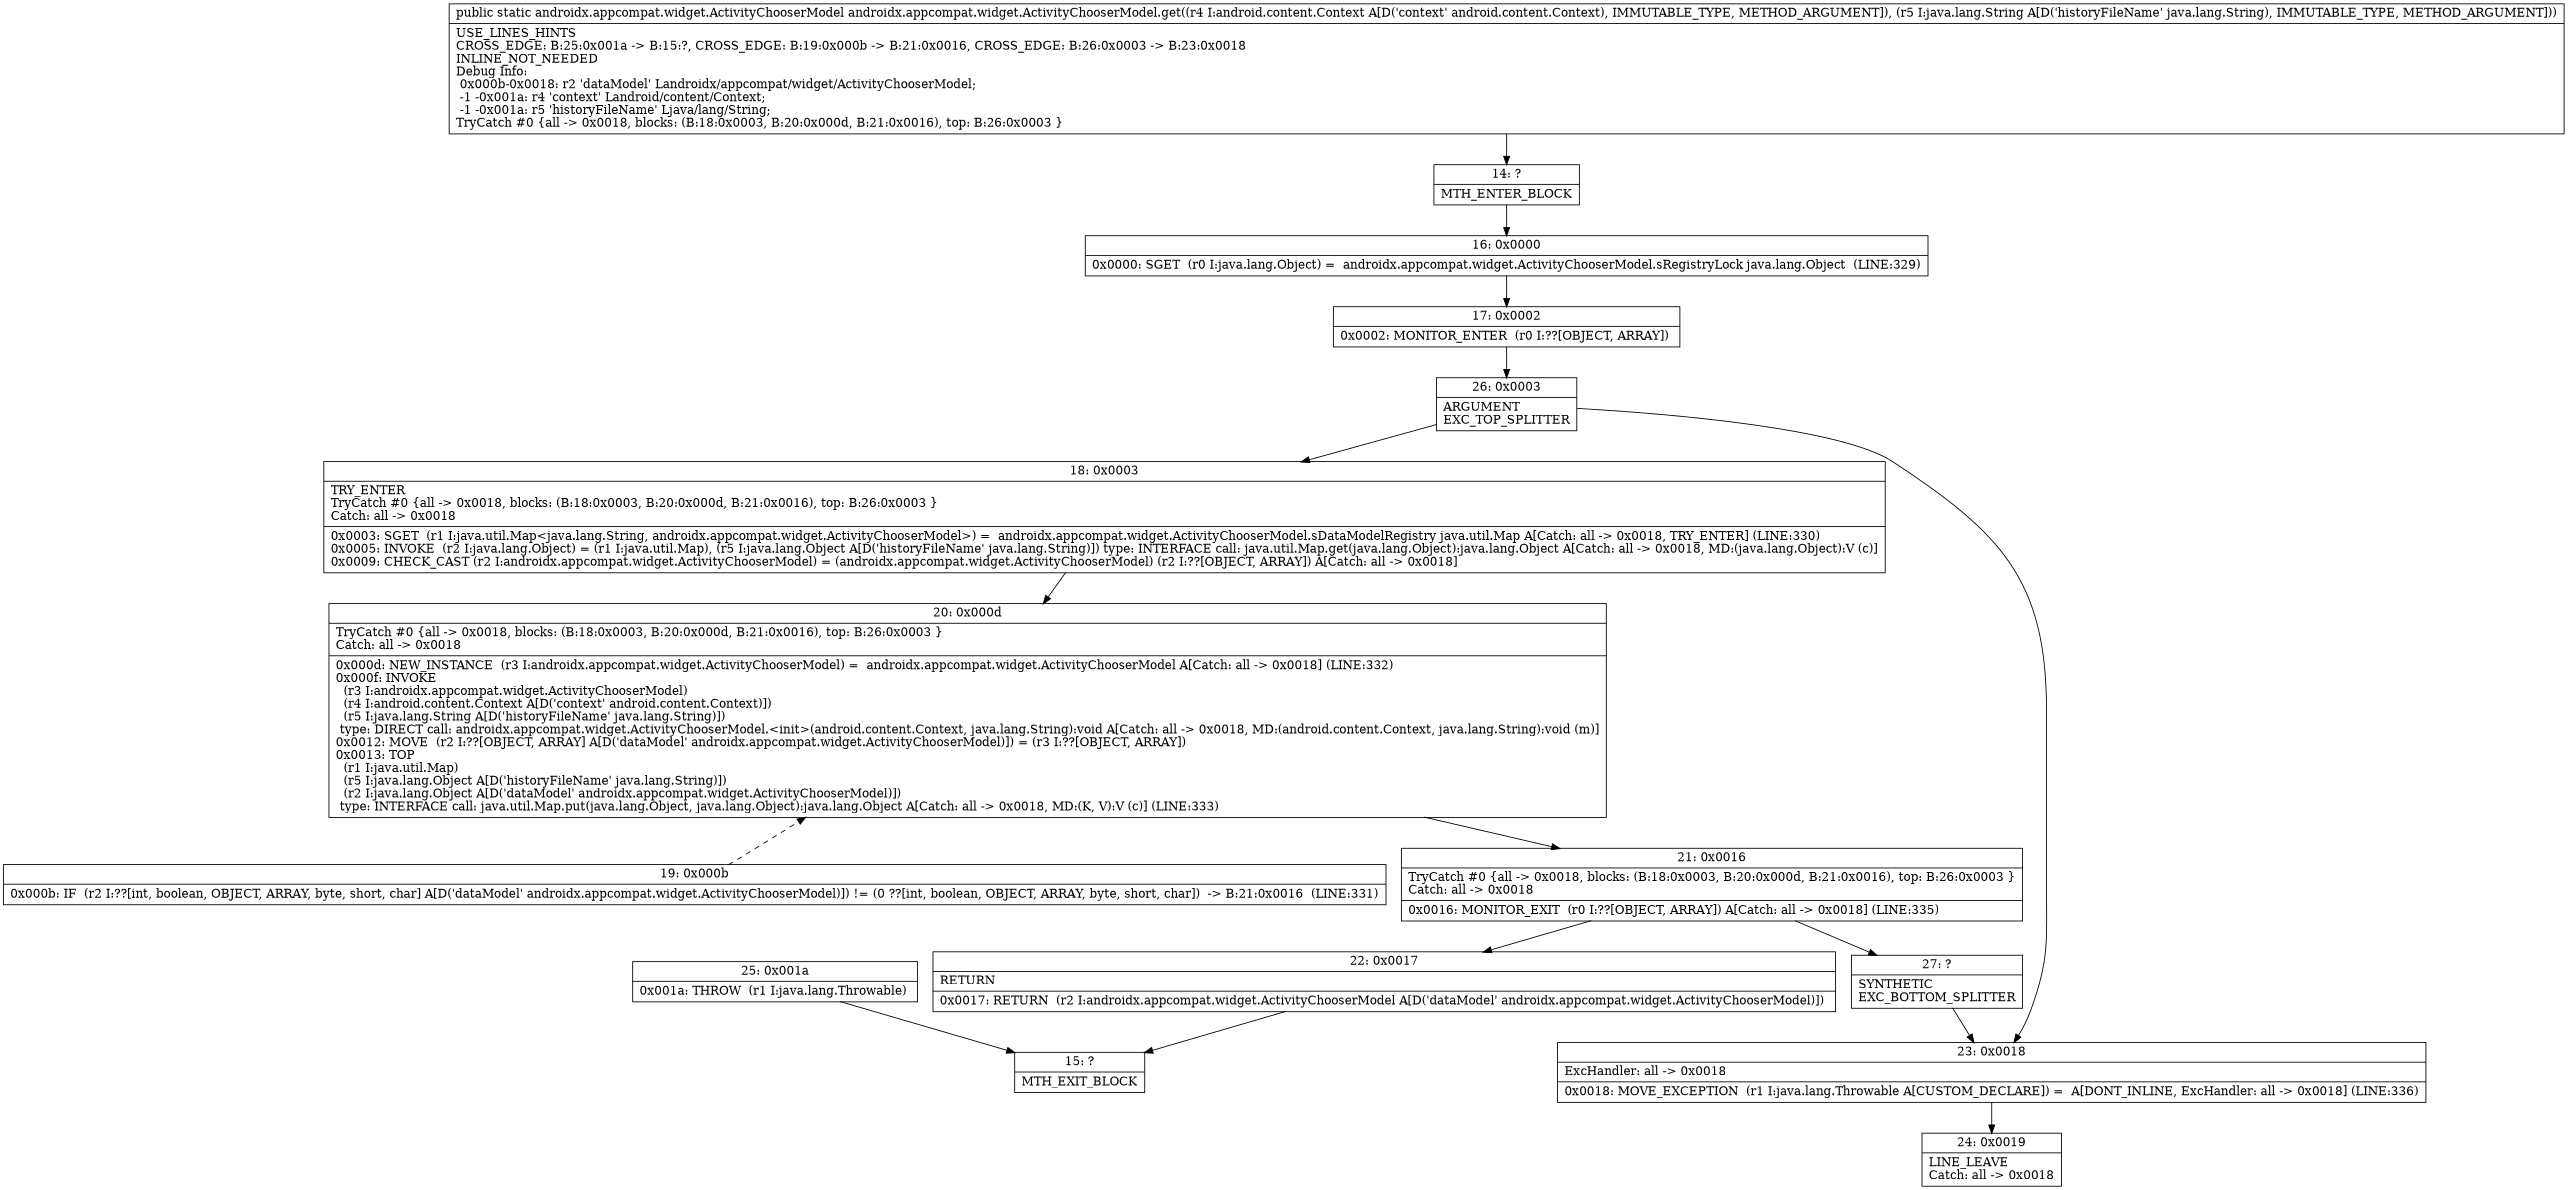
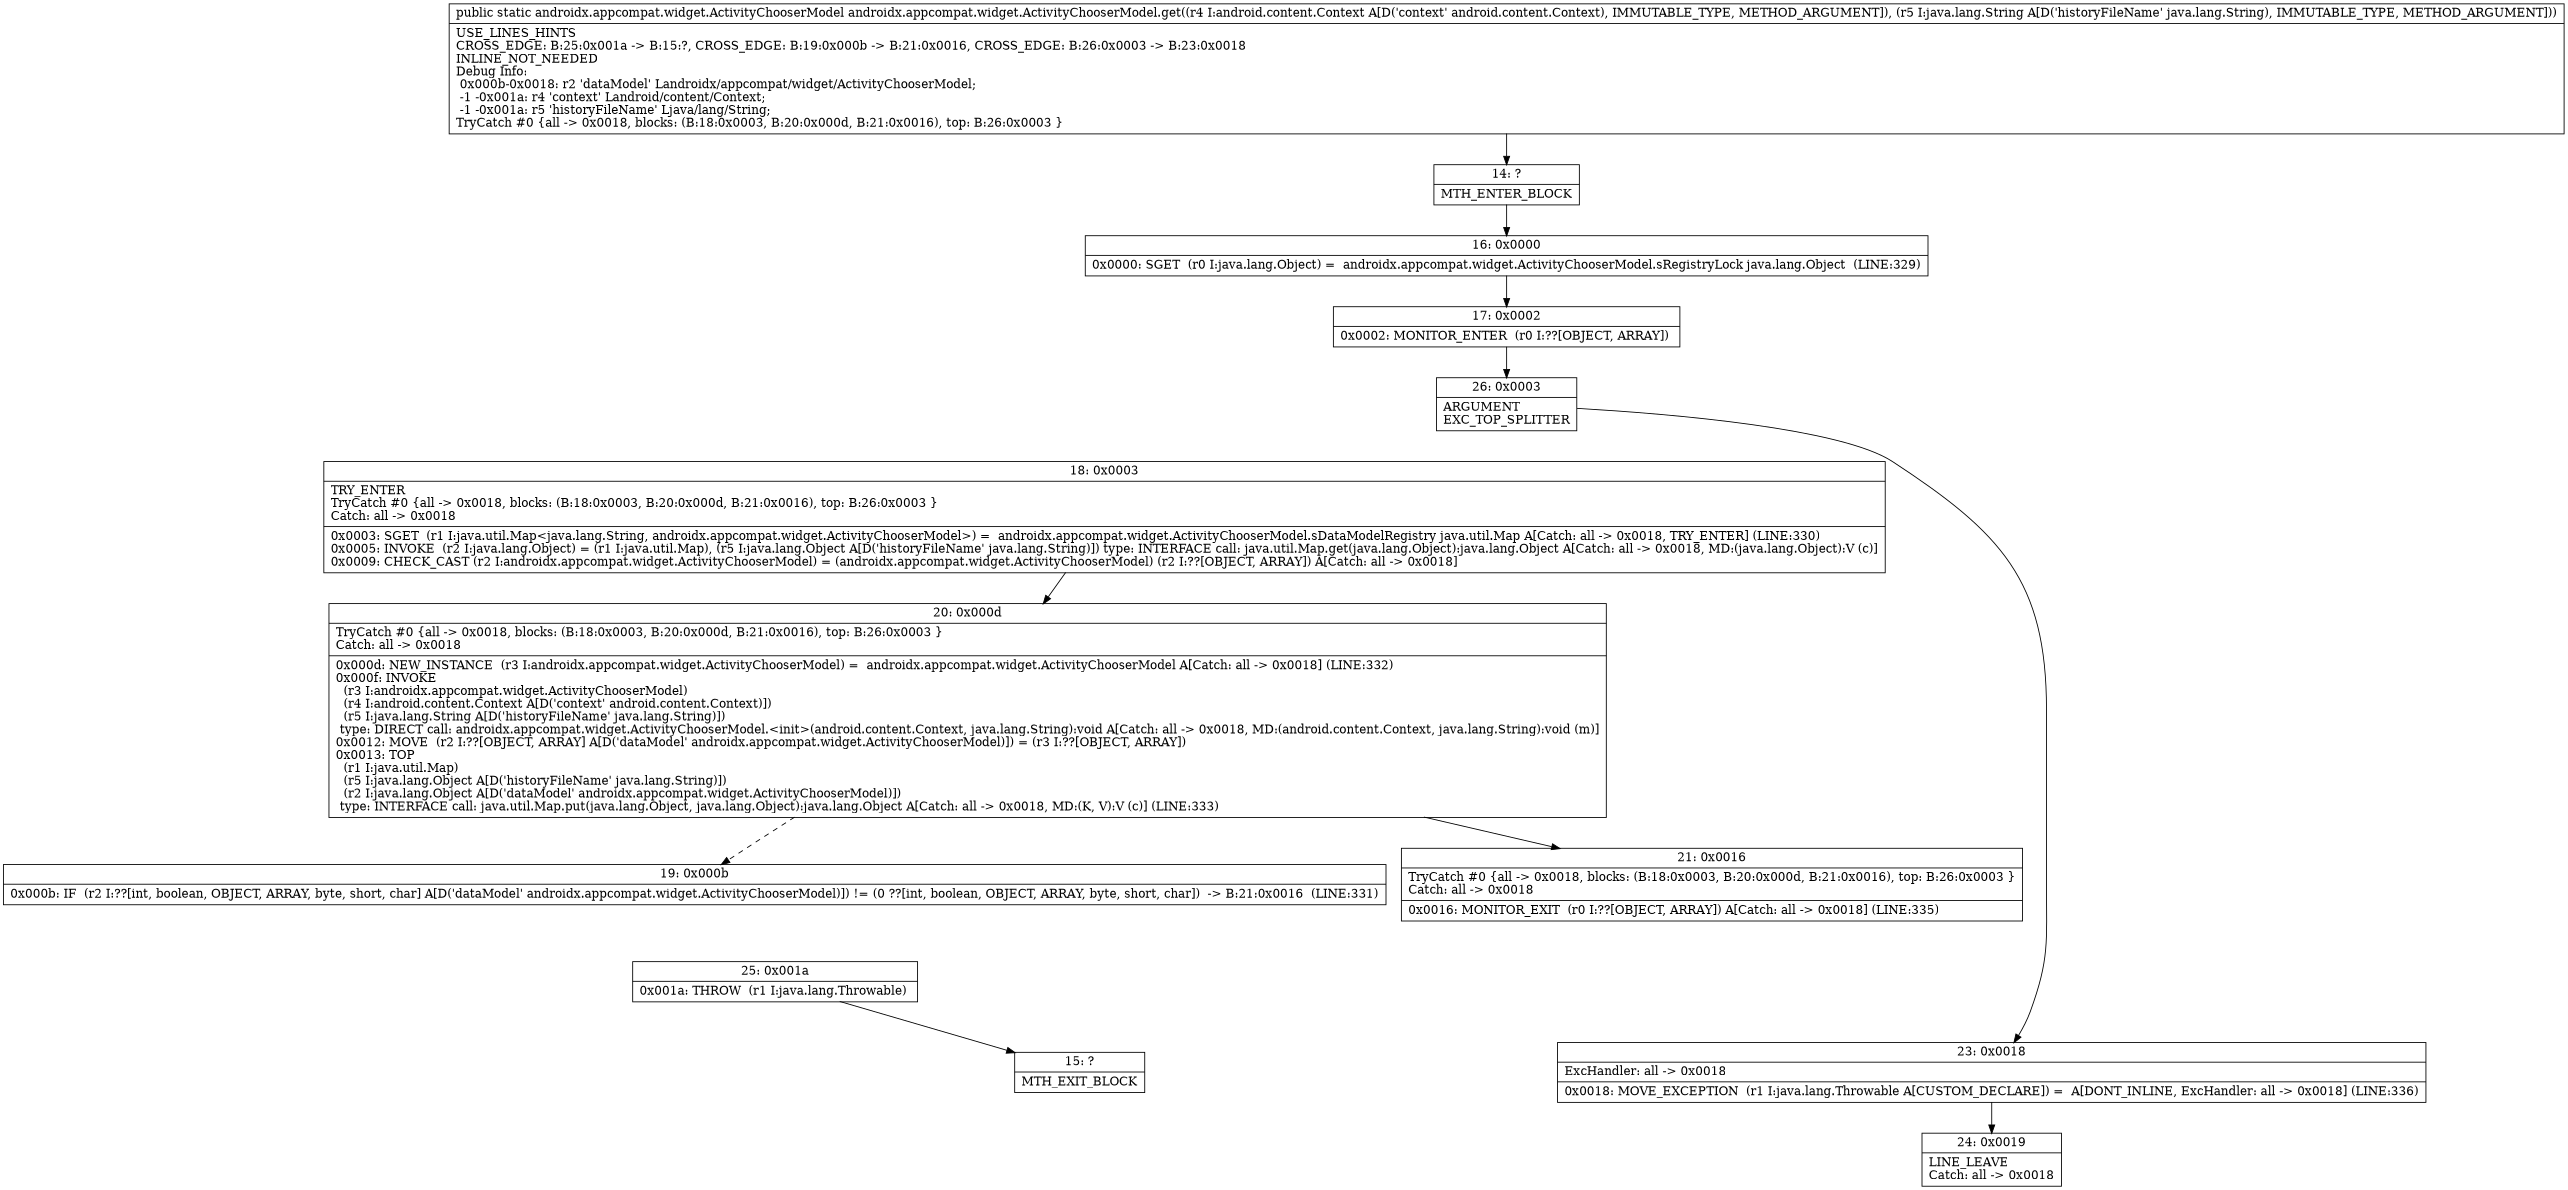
(1373, 442) -> none
(764, 843) -> (761, 838)
(1384, 982) -> none
(1937, 982) -> none
